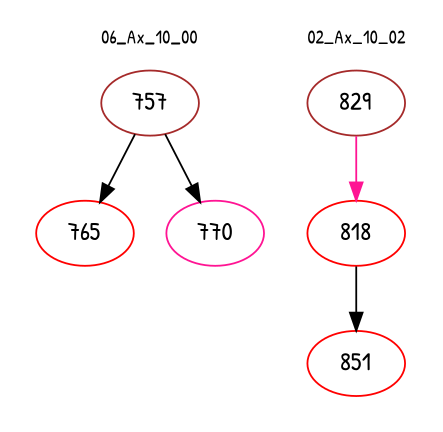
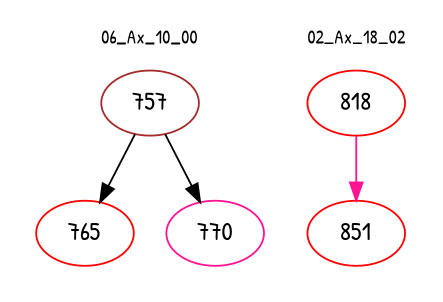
(357, 39) -> (357, 39)
(356, 103) -> none
(356, 290) -> (356, 159)
